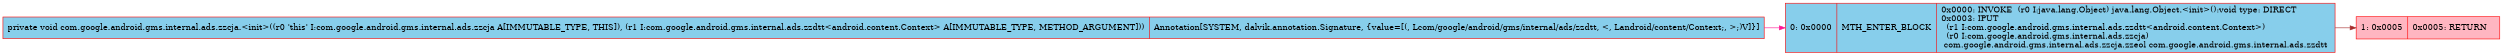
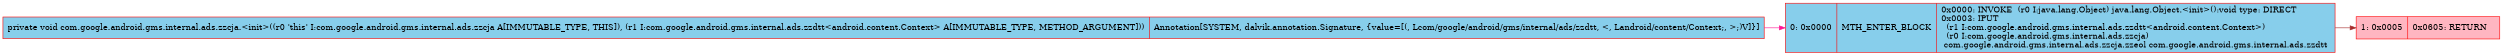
(2454, 28) -> (2454, 28)
